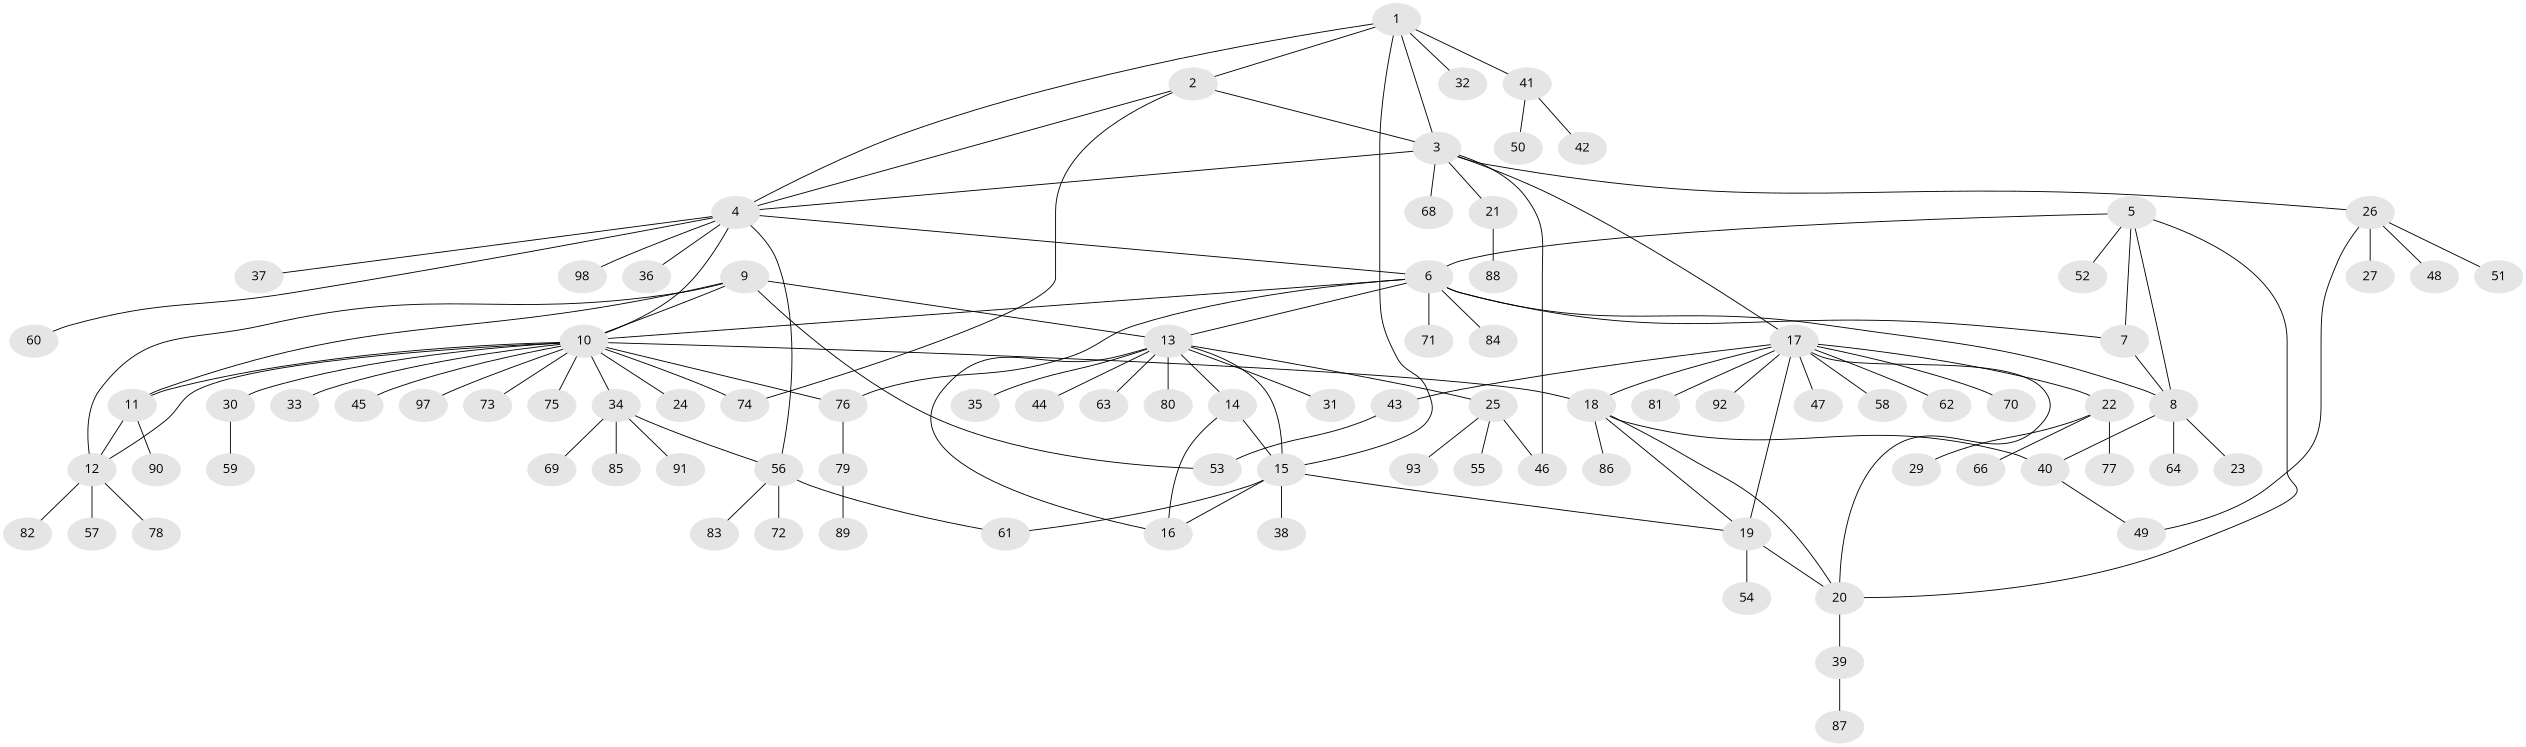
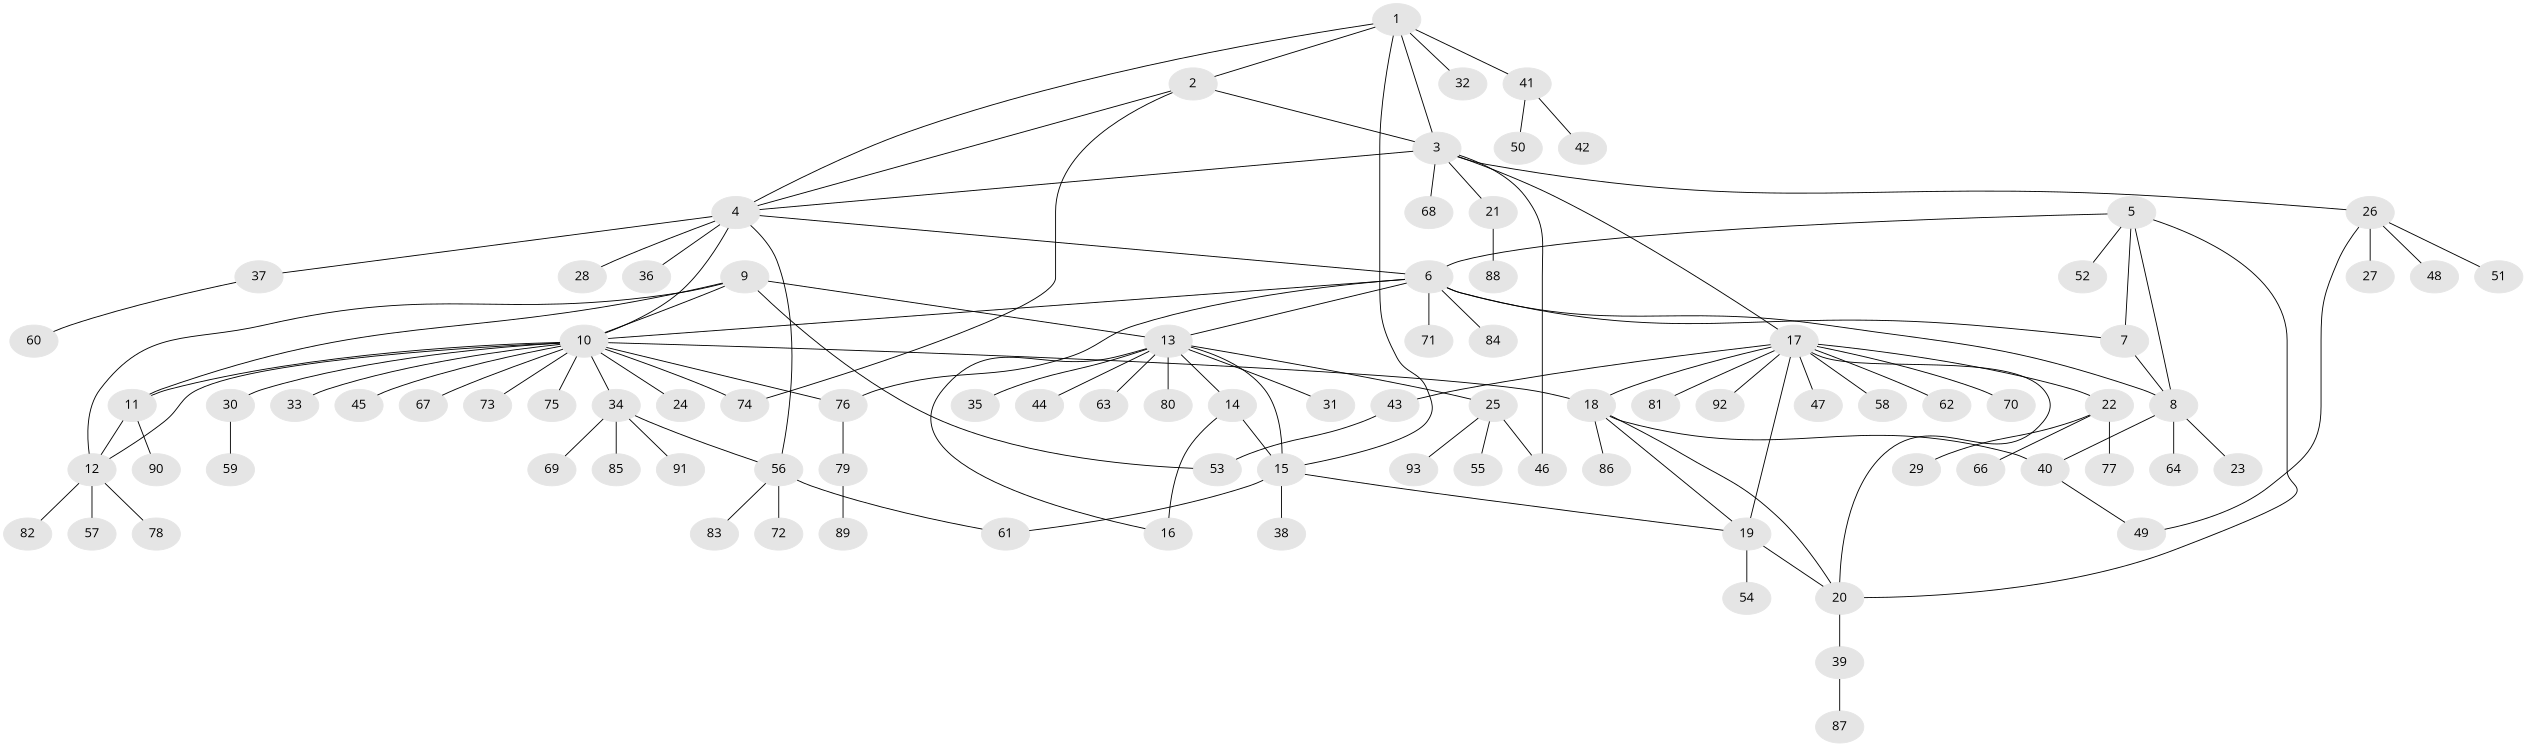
(582, 277) -> (582, 277)
(383, 278) -> (144, 304)
(423, 405) -> (423, 405)
(1225, 502) -> none
